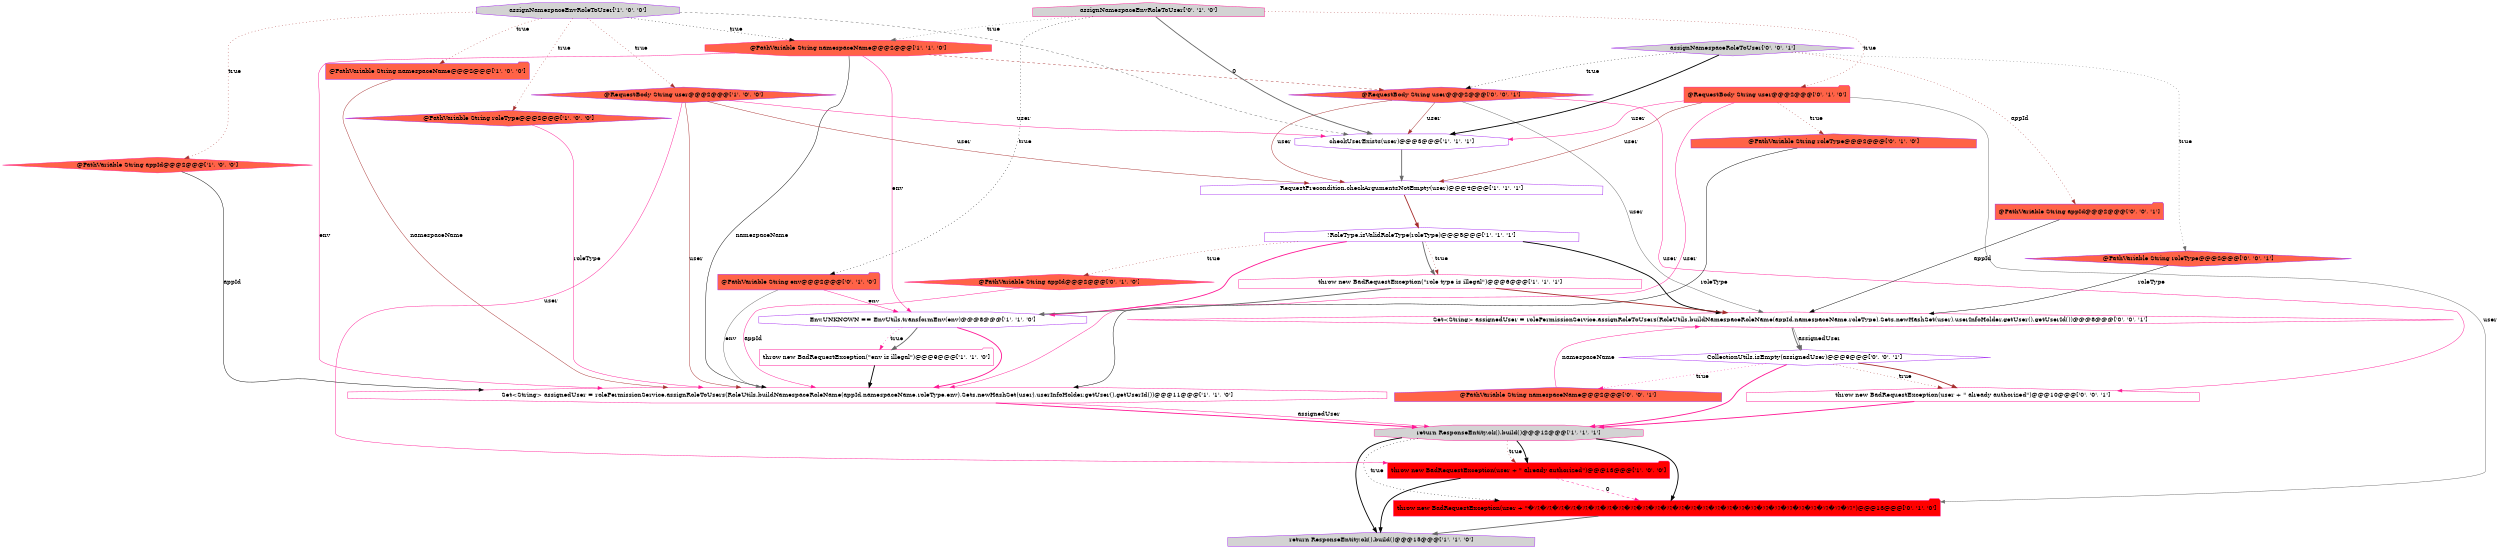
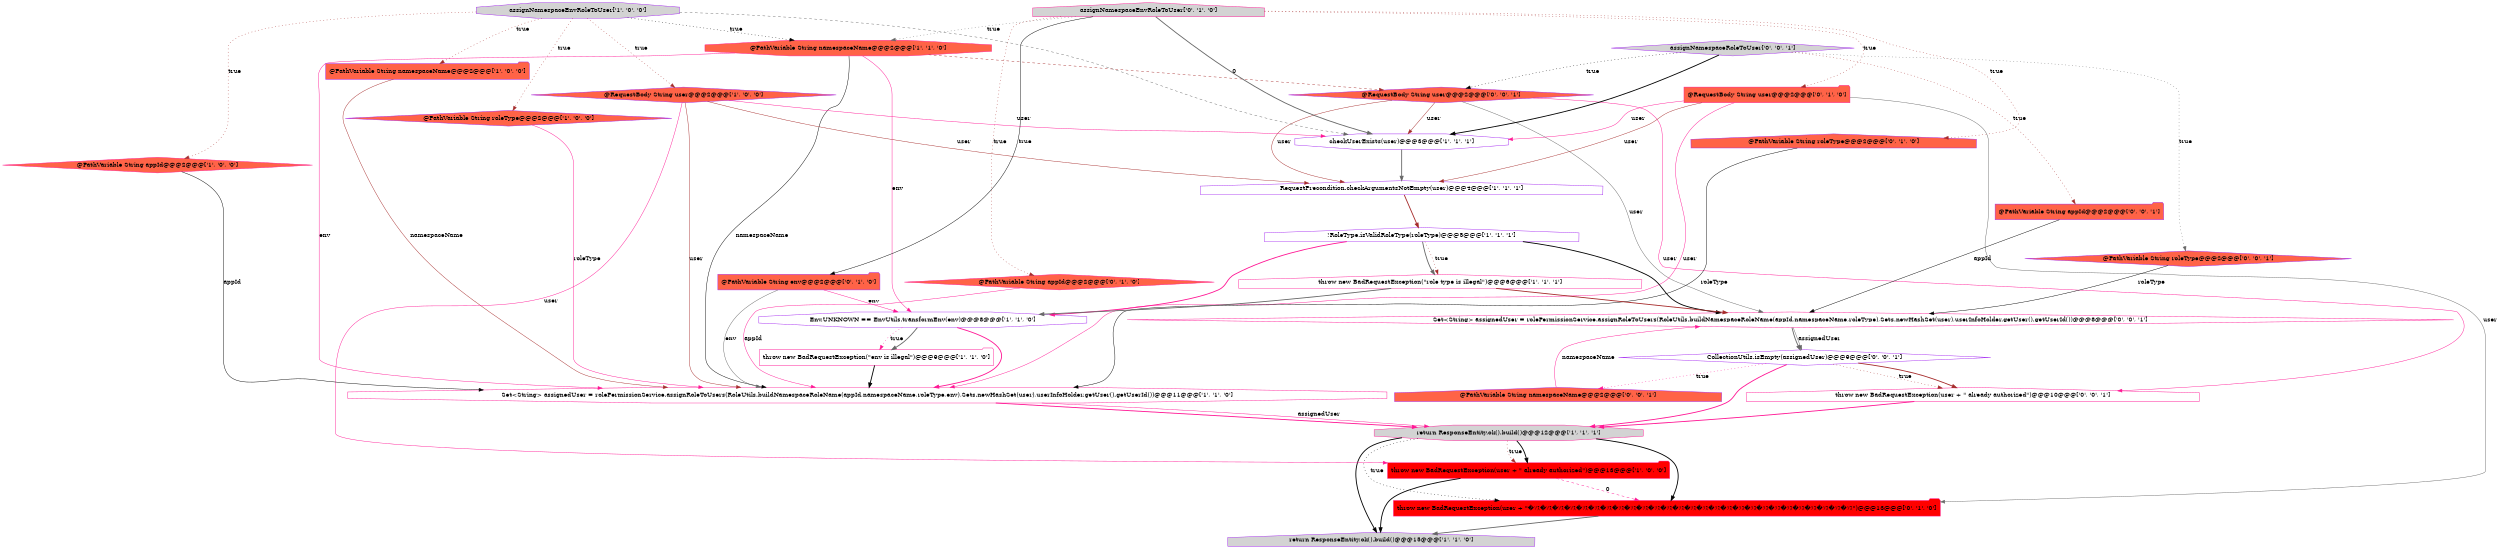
(1799, 117) -> (1696, 19)
(2020, 118) -> (2020, 118)
(1006, 168) -> (1006, 168)
(1192, 253) -> (994, 135)
